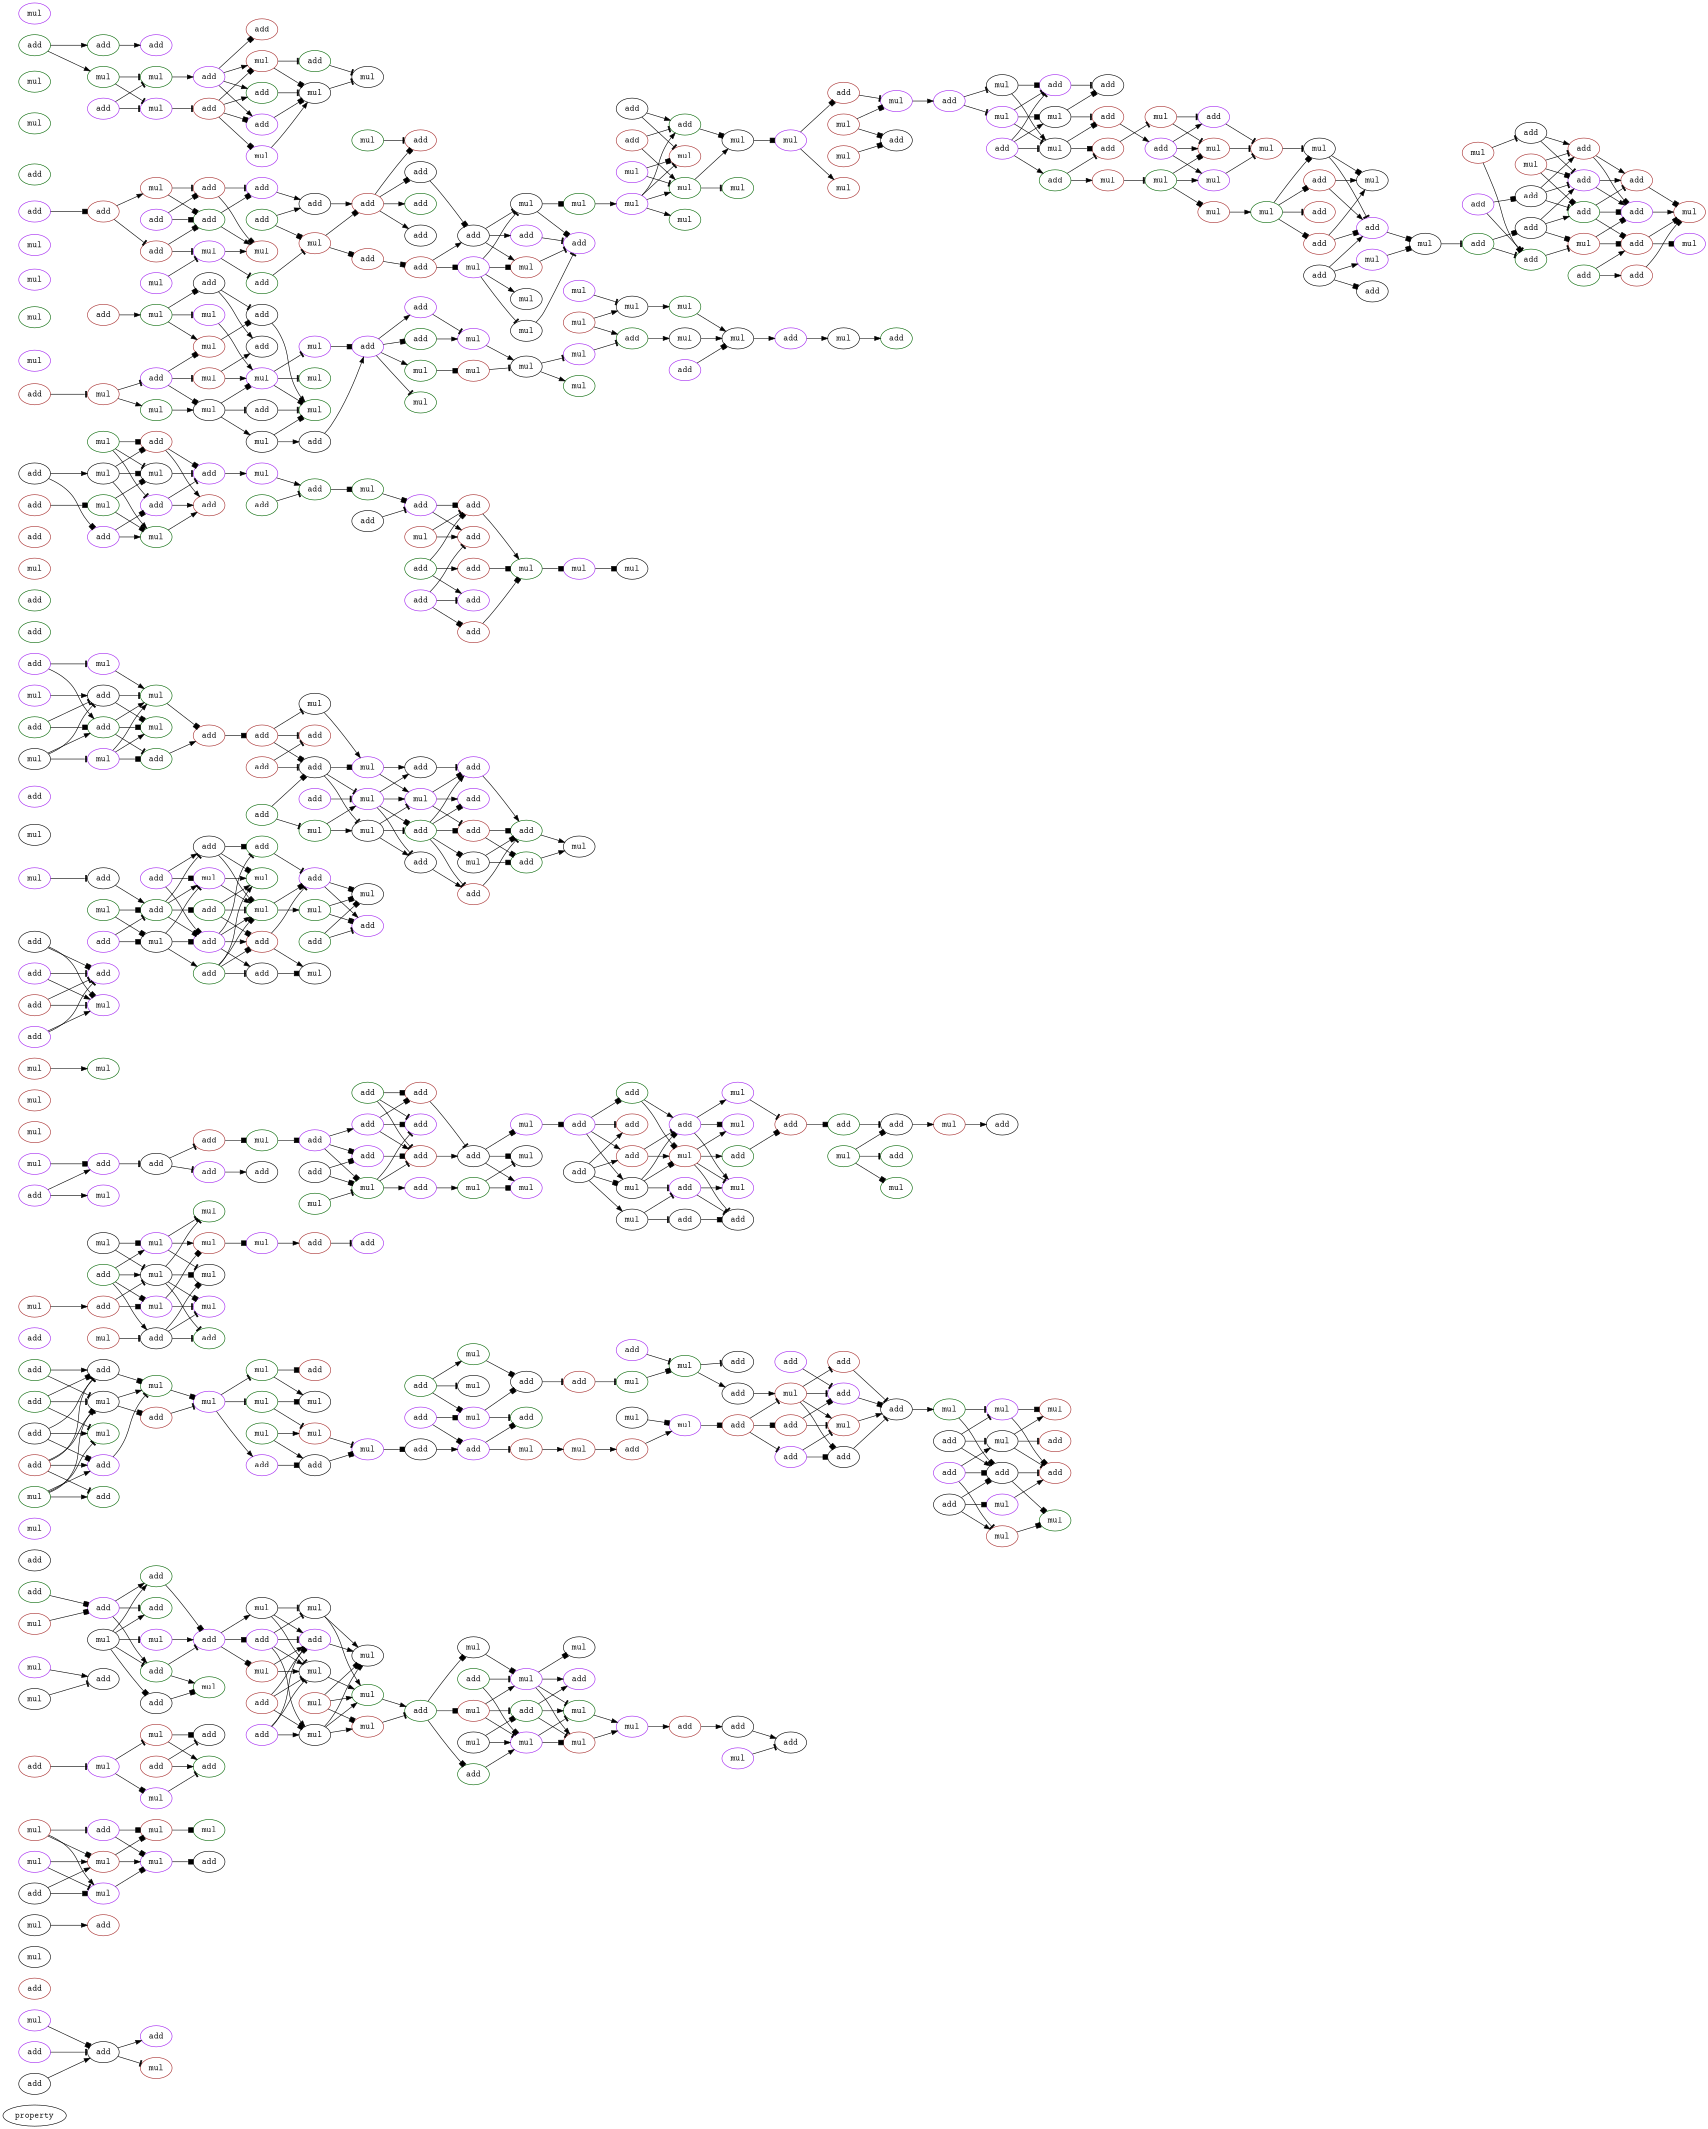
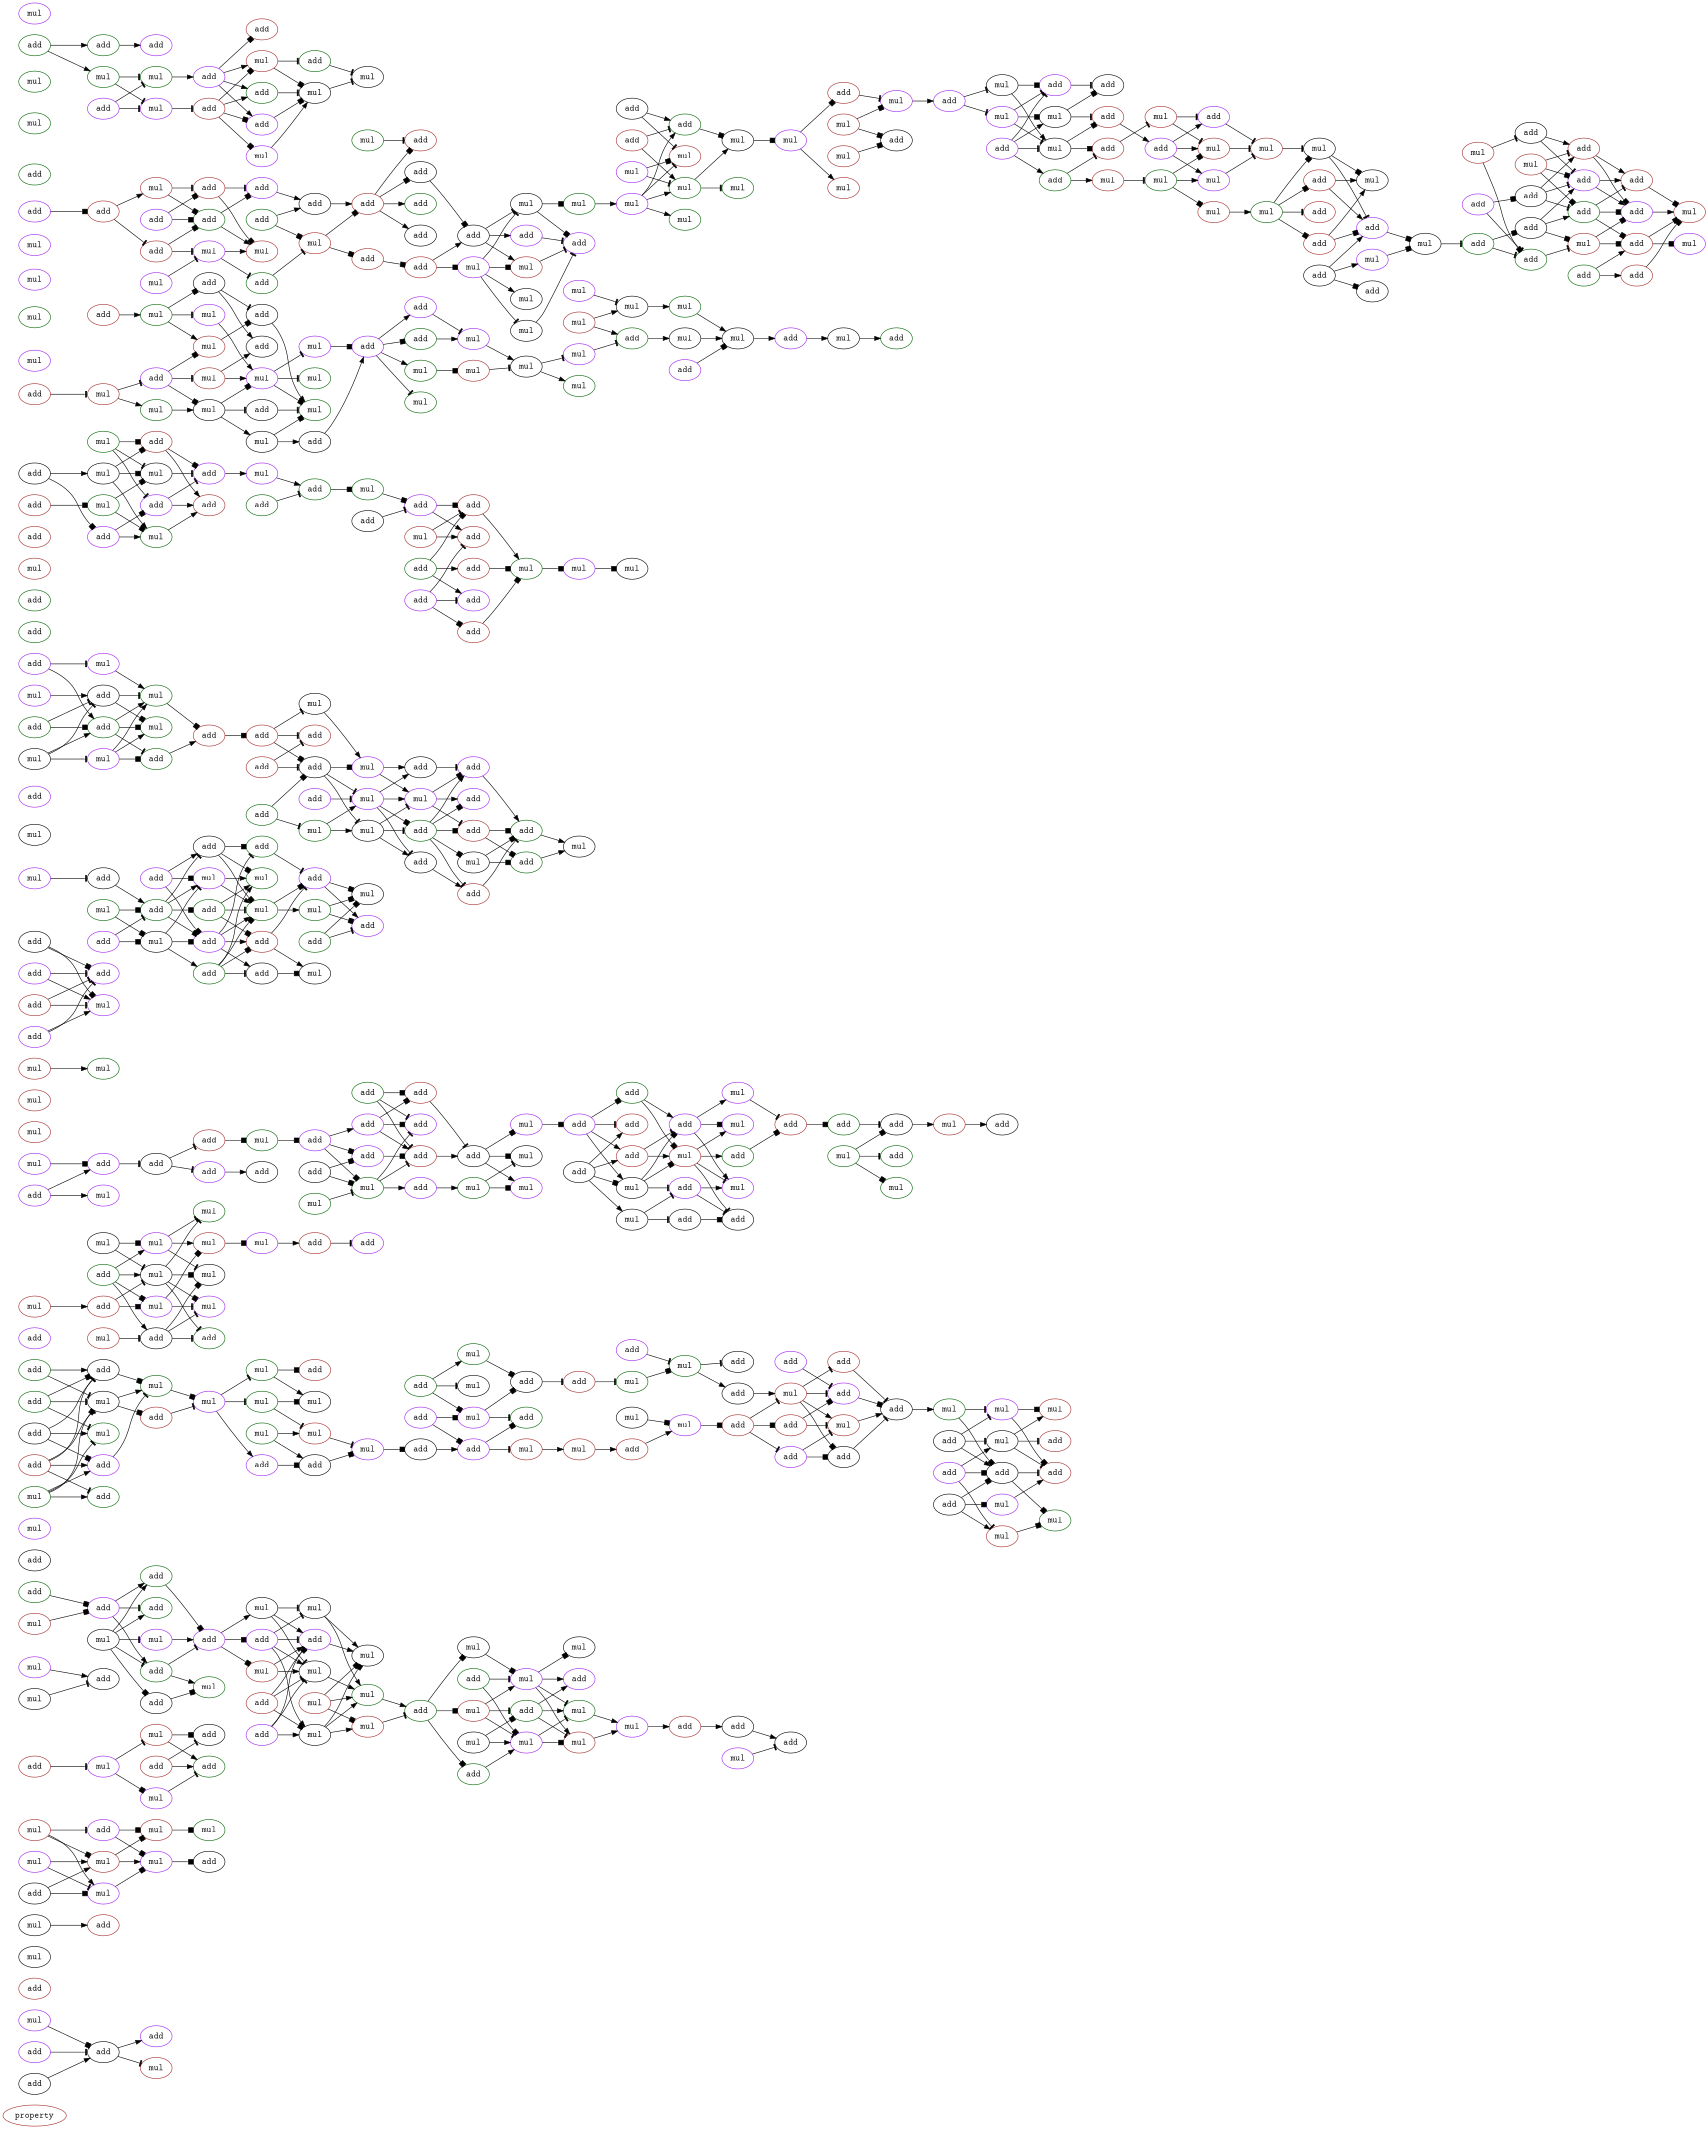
(35, 2116) -> (35, 2116)
